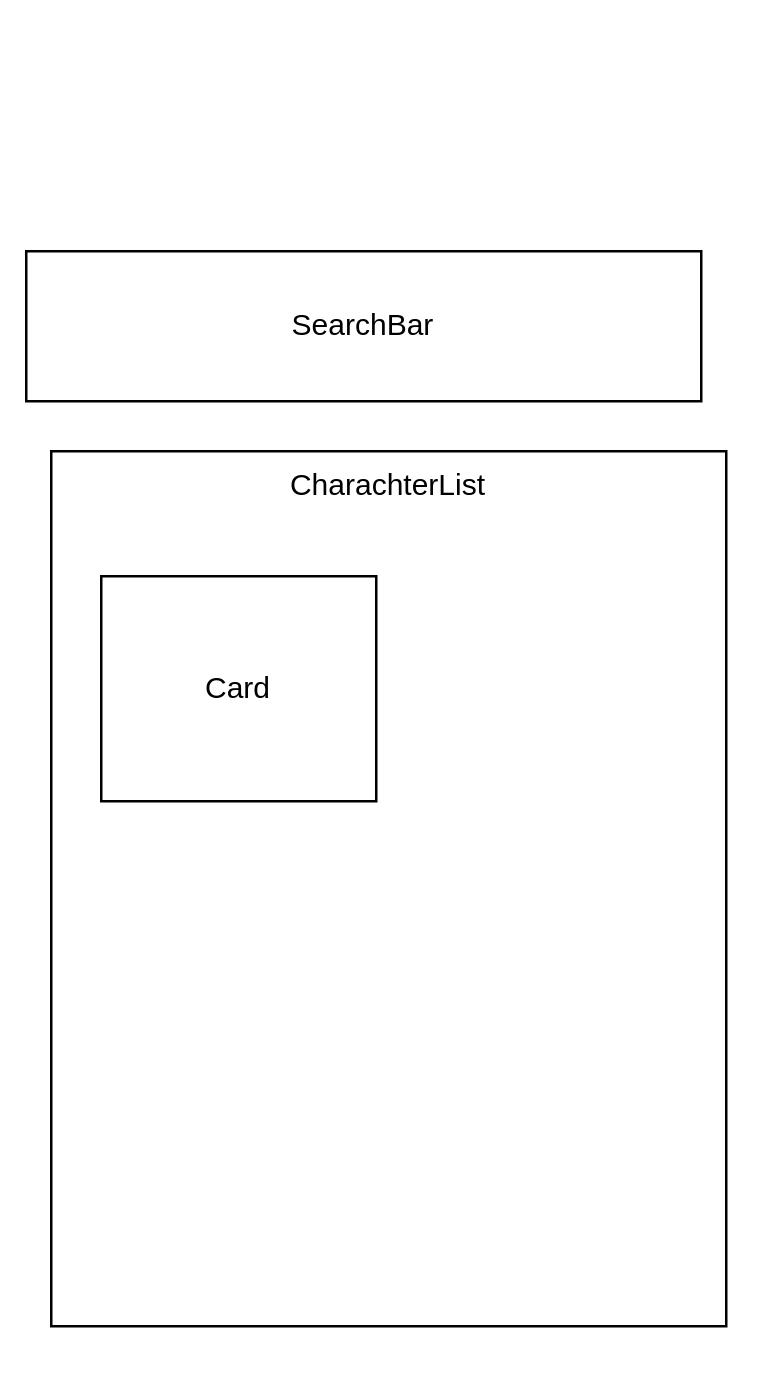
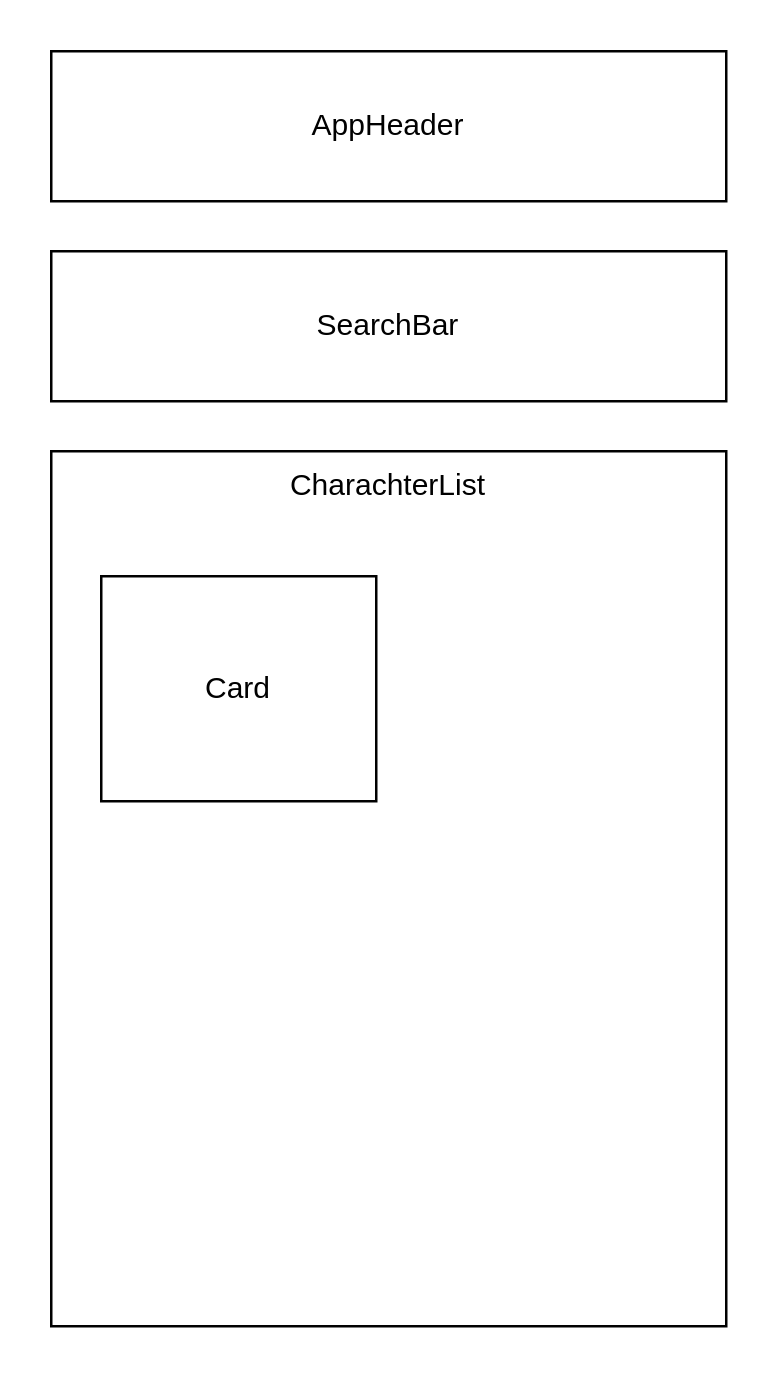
none -> (389, 126)
(364, 326) -> (389, 326)
